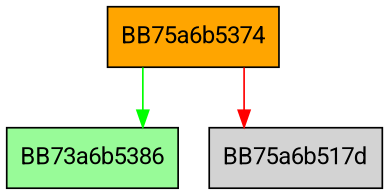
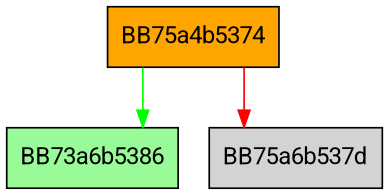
(193, 37) -> (193, 37)
(296, 158) -> (296, 158)
